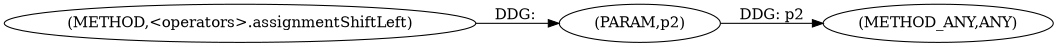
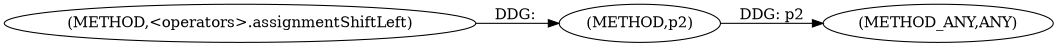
(640, 23) -> (640, 23)
